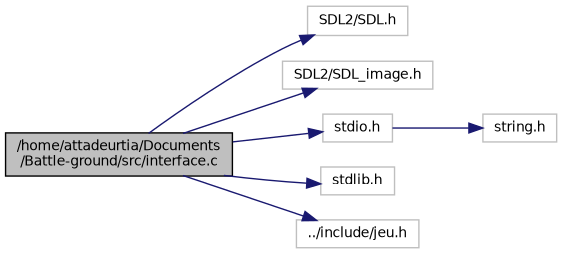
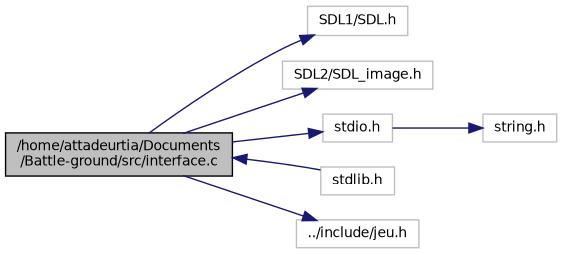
(358, 21) -> (358, 21)
(265, 180) -> (284, 164)
